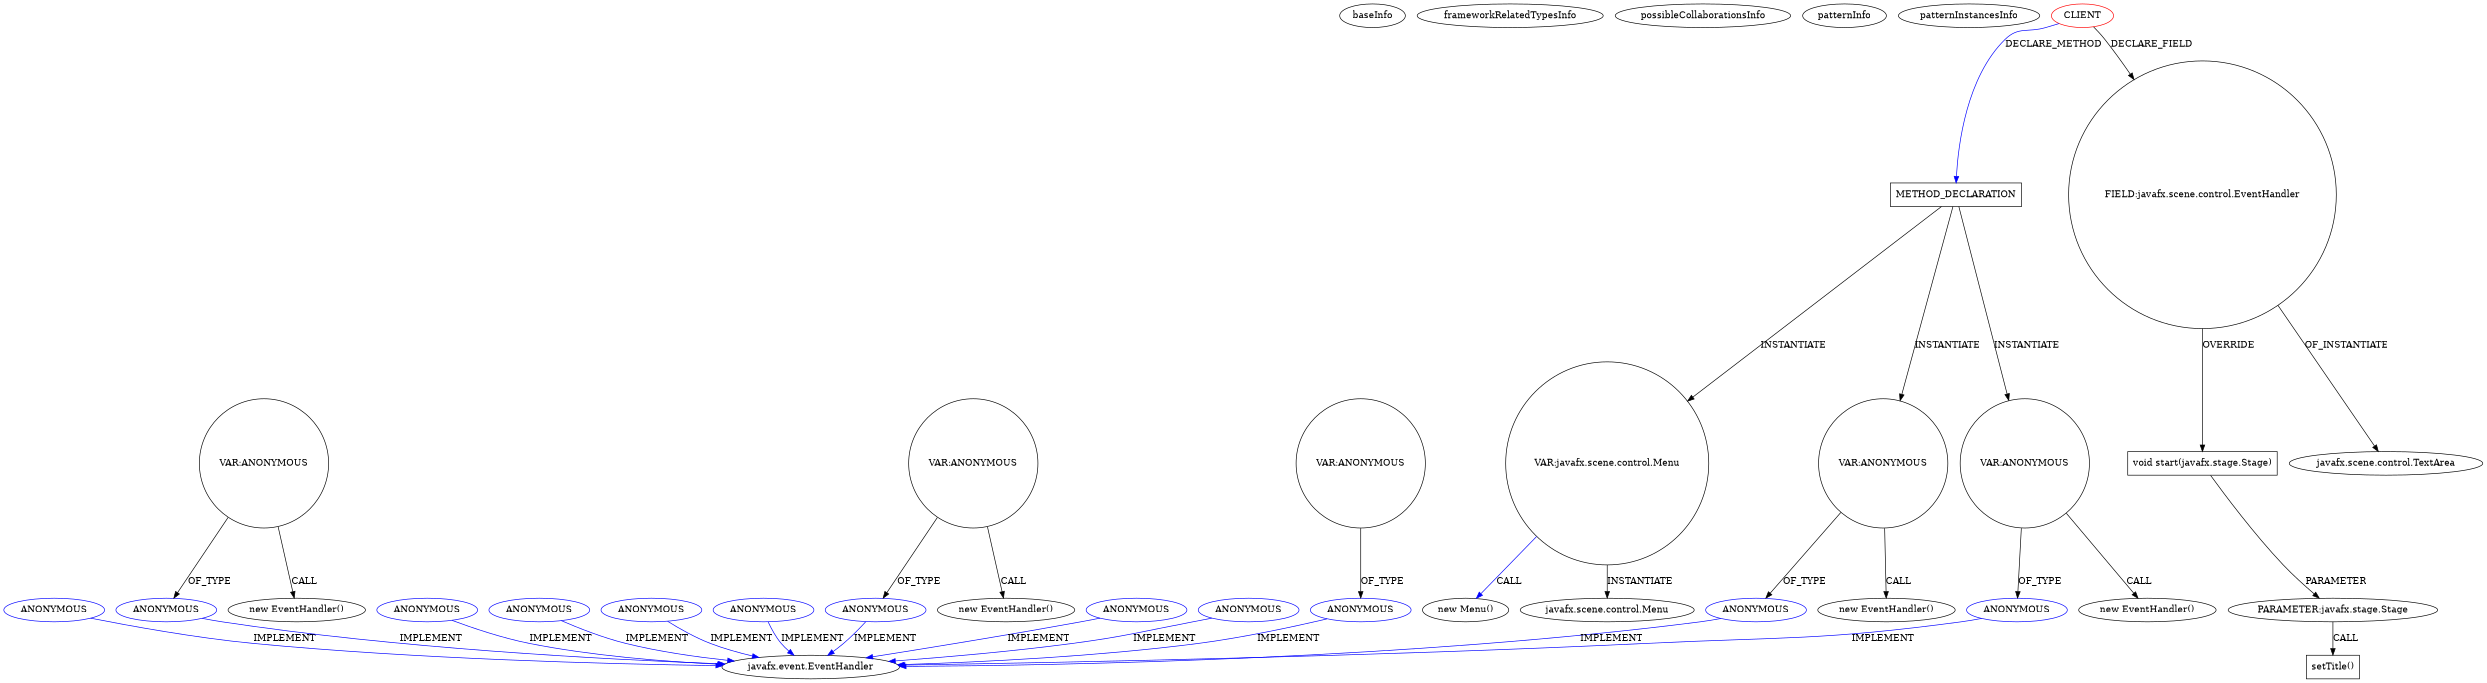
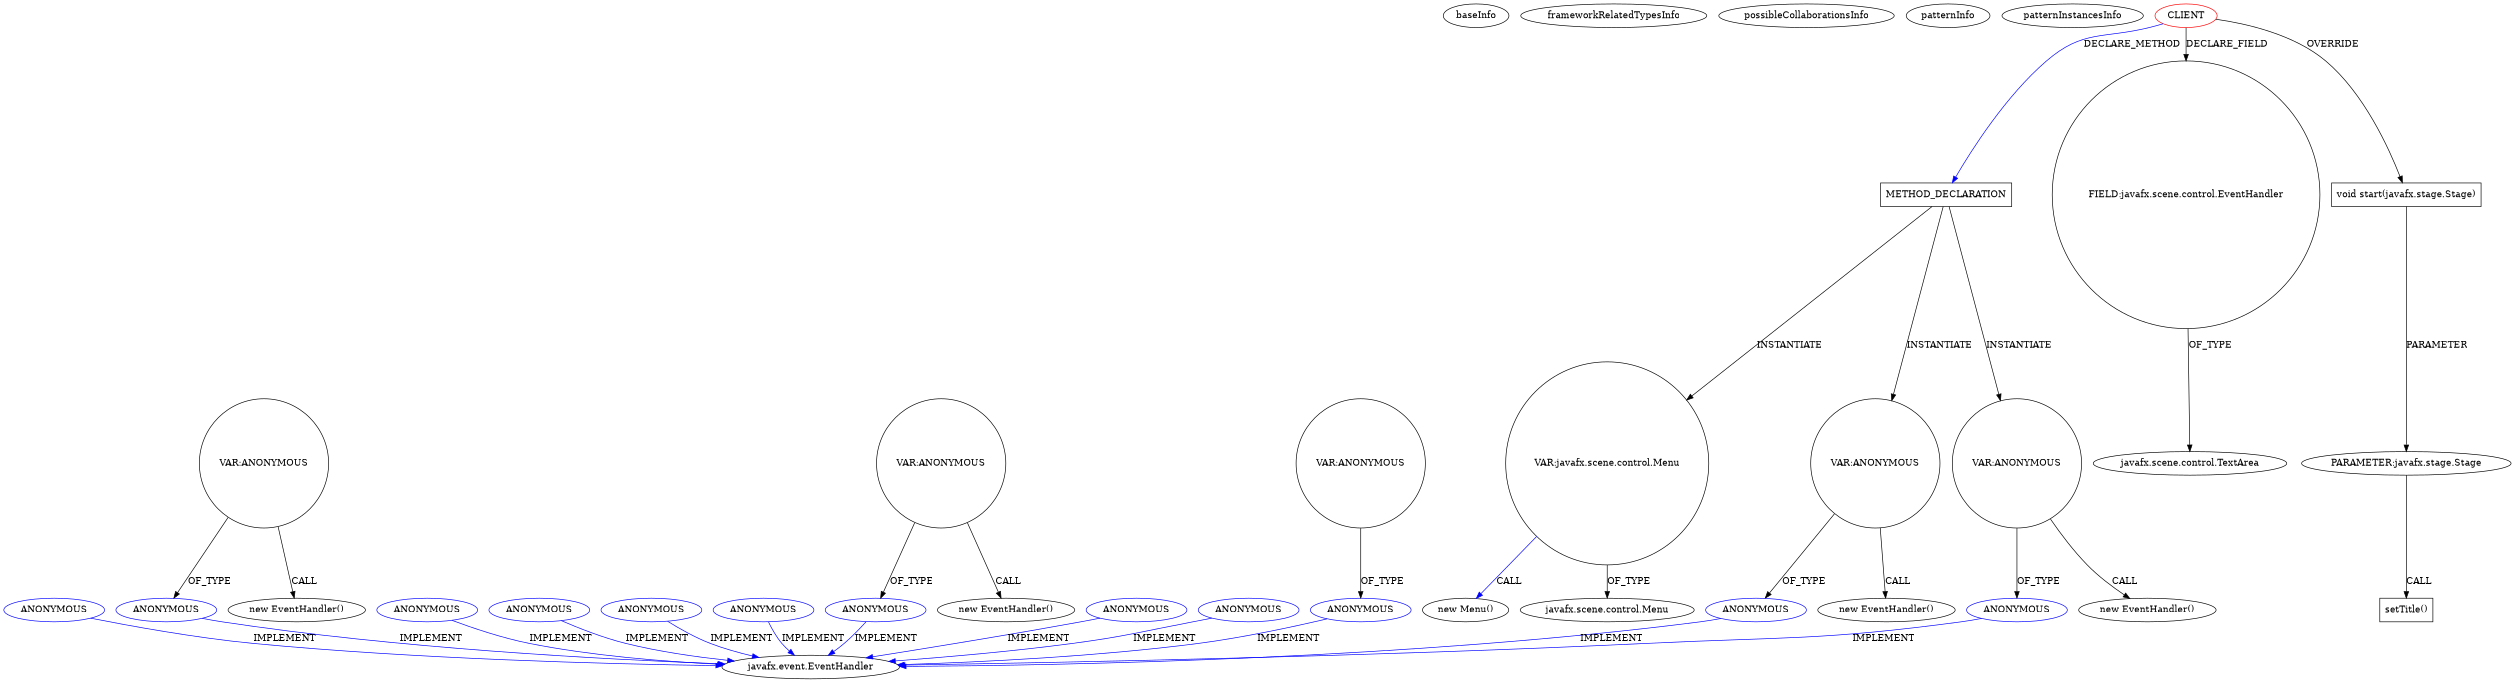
(2347, 345) -> (2211, 345)
(2202, 387) -> (2333, 68)
(1640, 581) -> (1629, 581)
